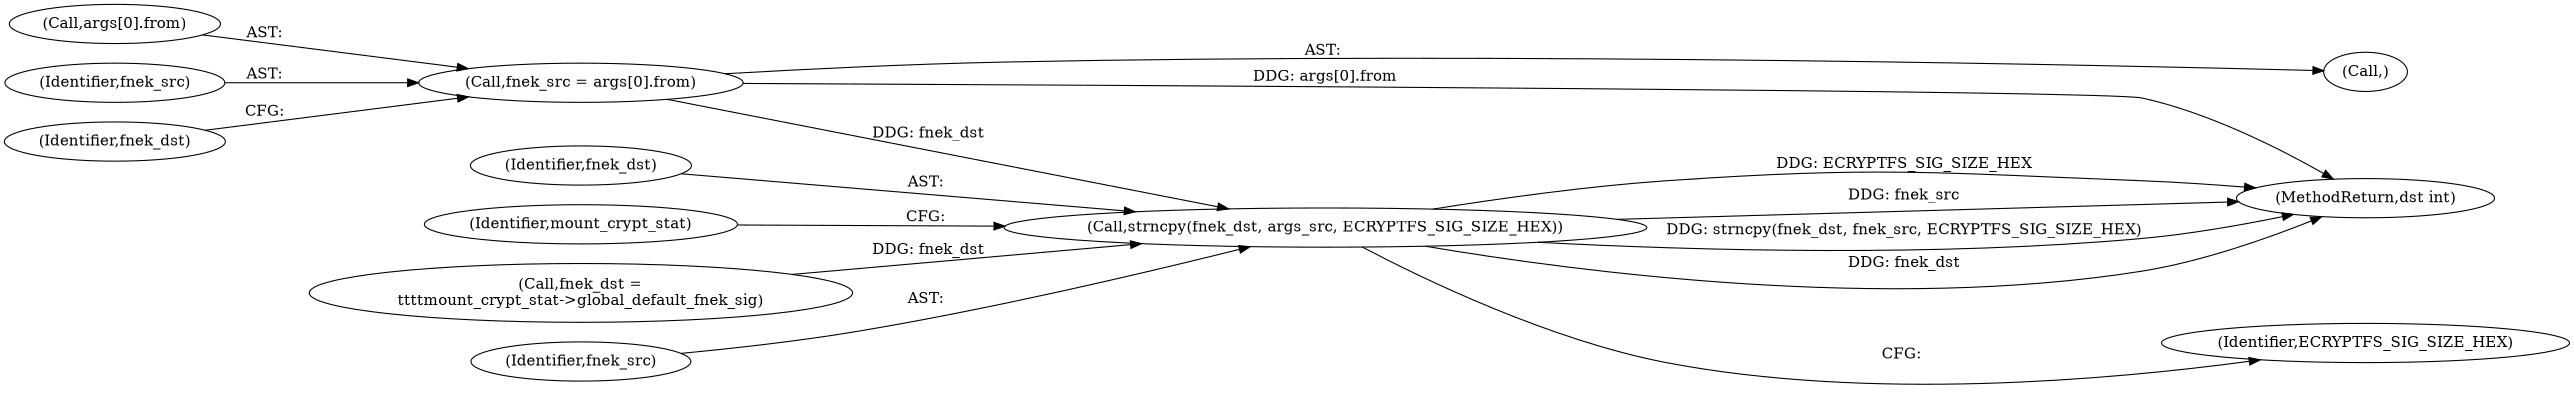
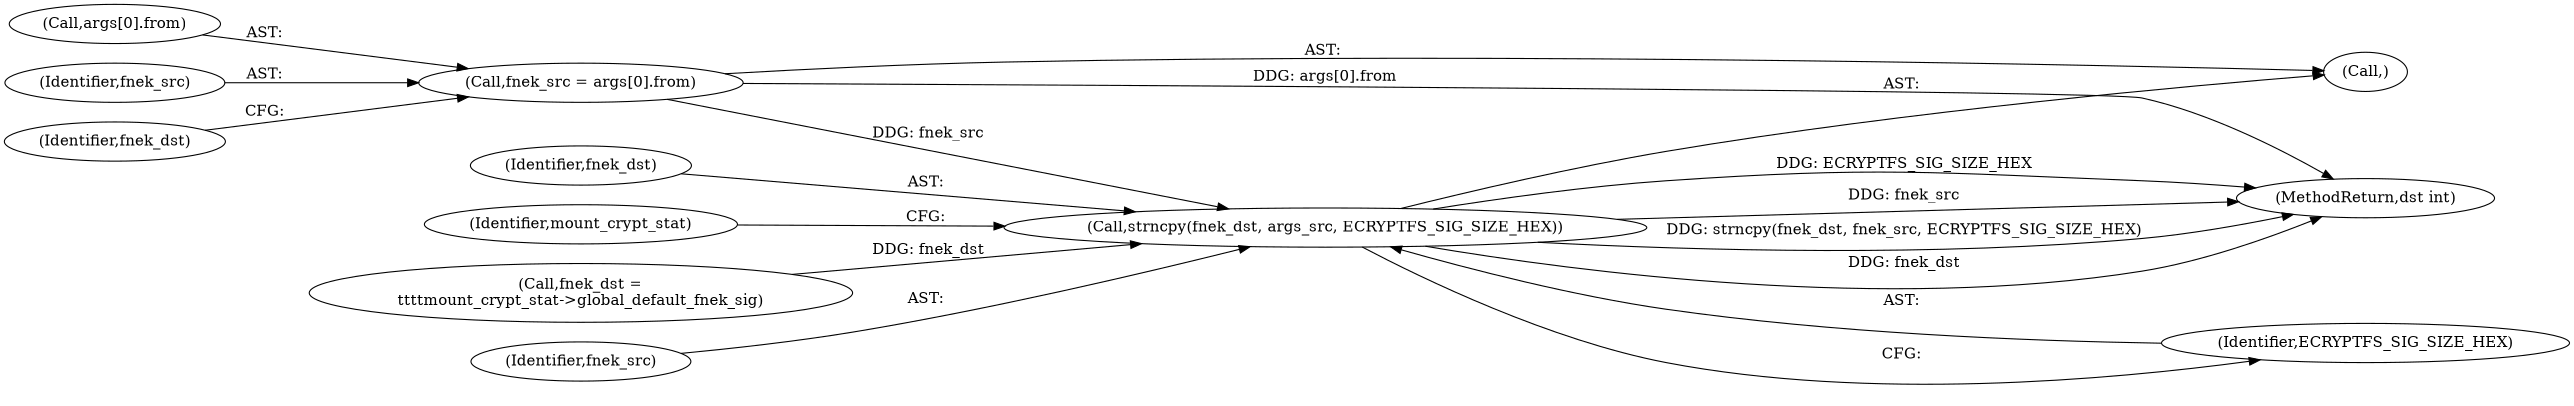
none -> (1854, 124)
(928, 133) -> (928, 133)
none -> (1778, 323)
